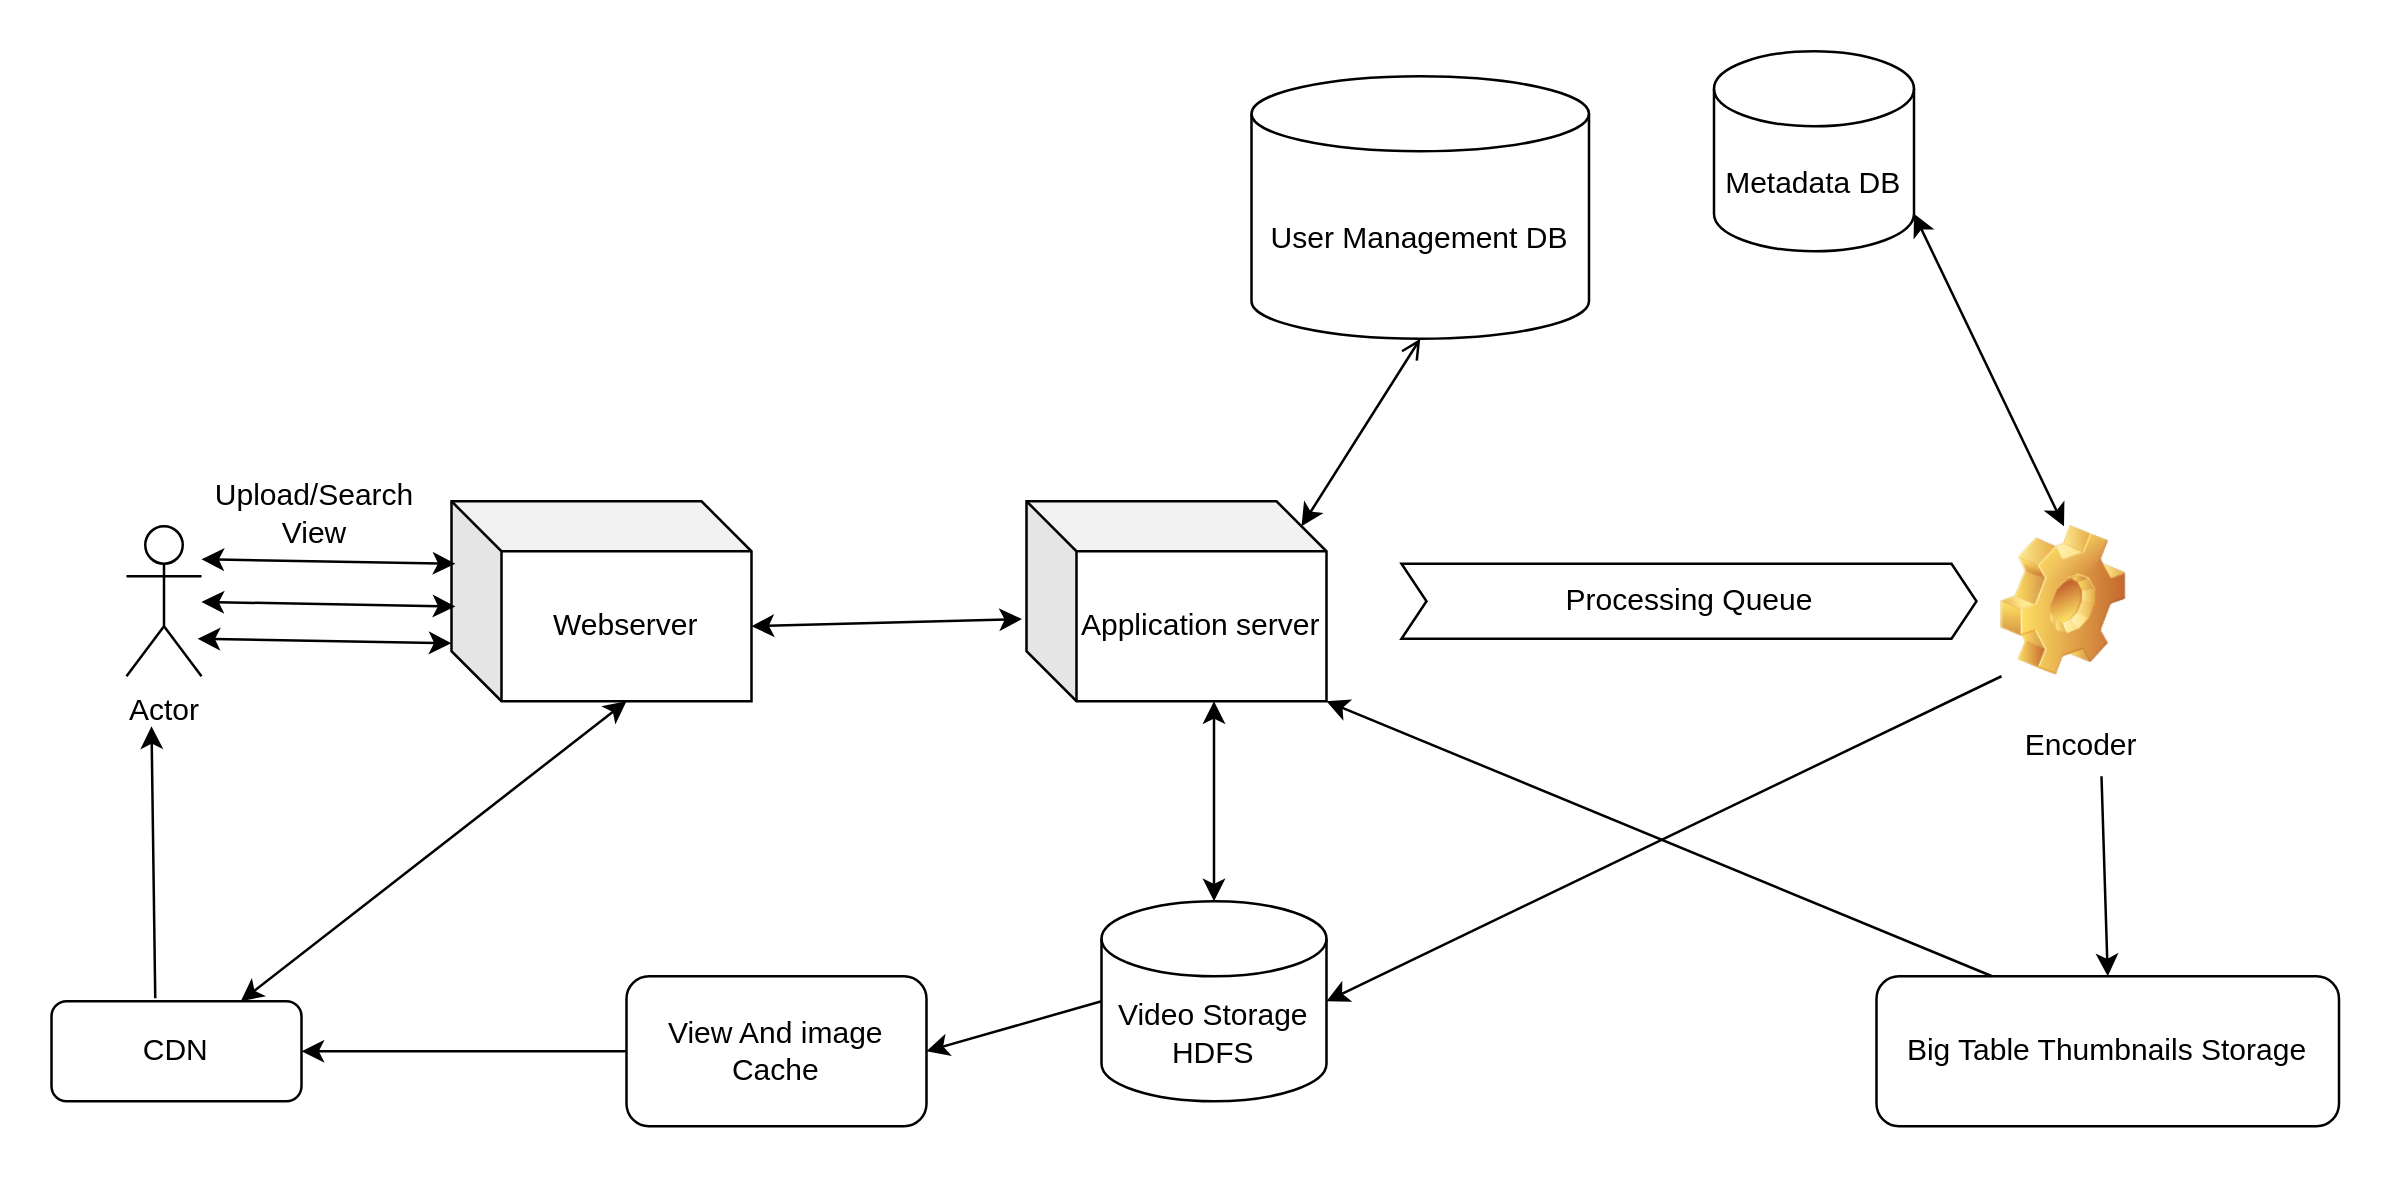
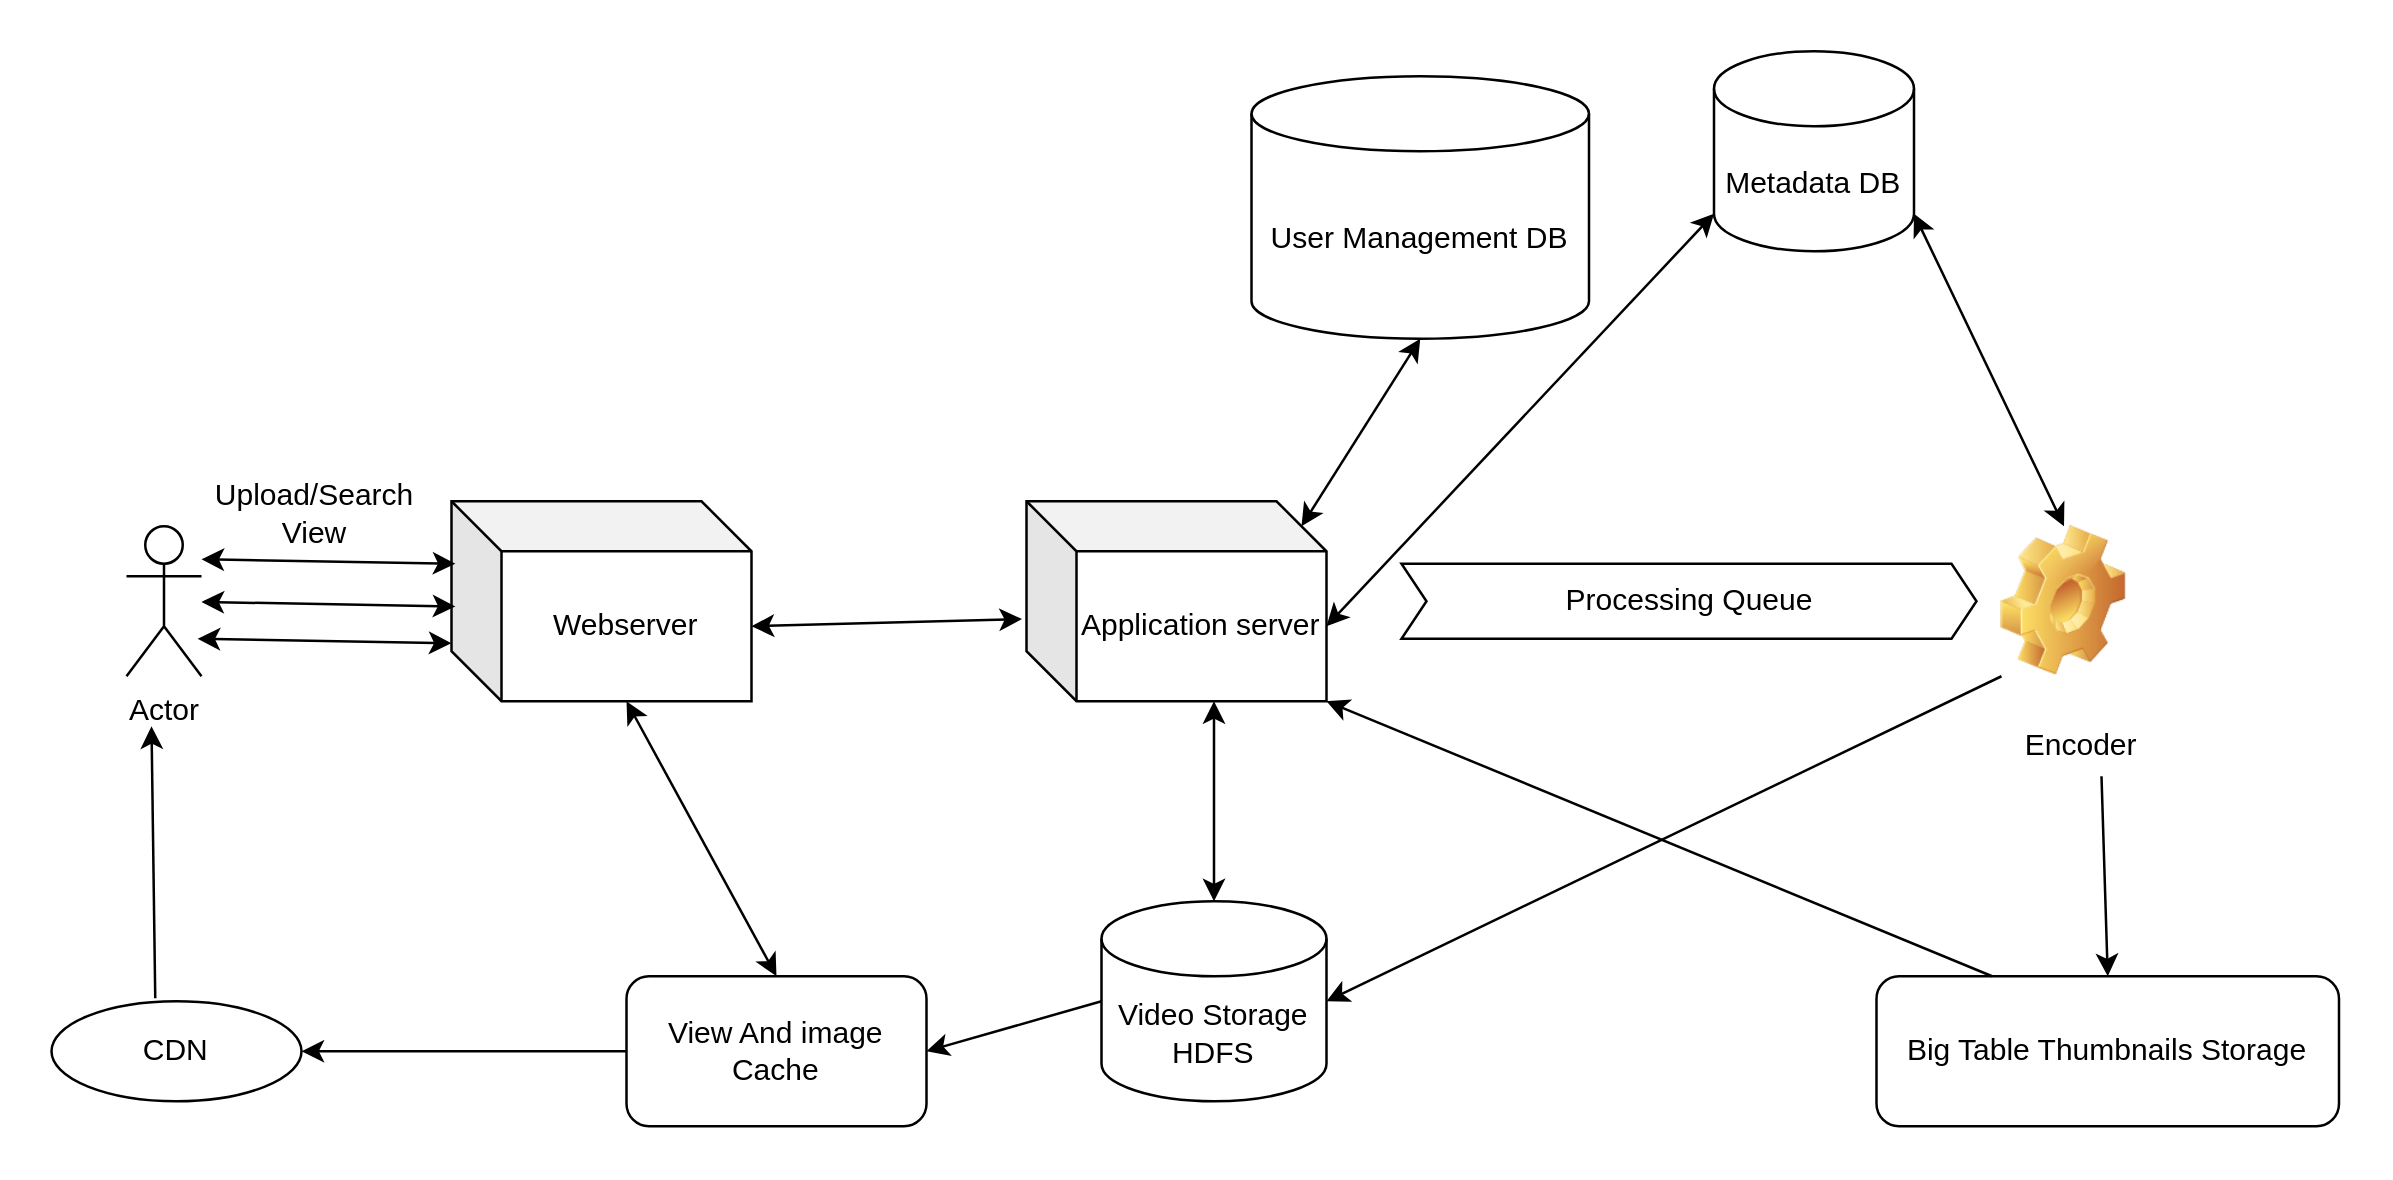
(1413, 350) -> (1410, 354)
none -> (1520, 420)
(433, 851) -> (701, 838)
(176, 1051) -> (176, 1051)
